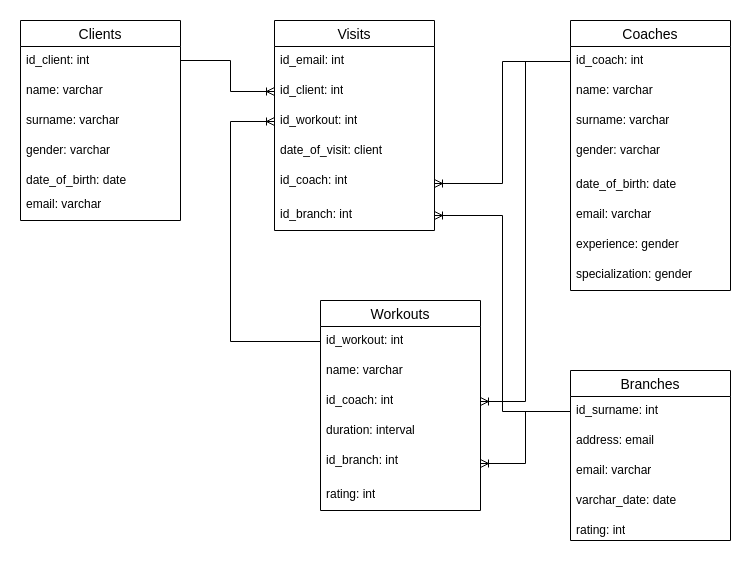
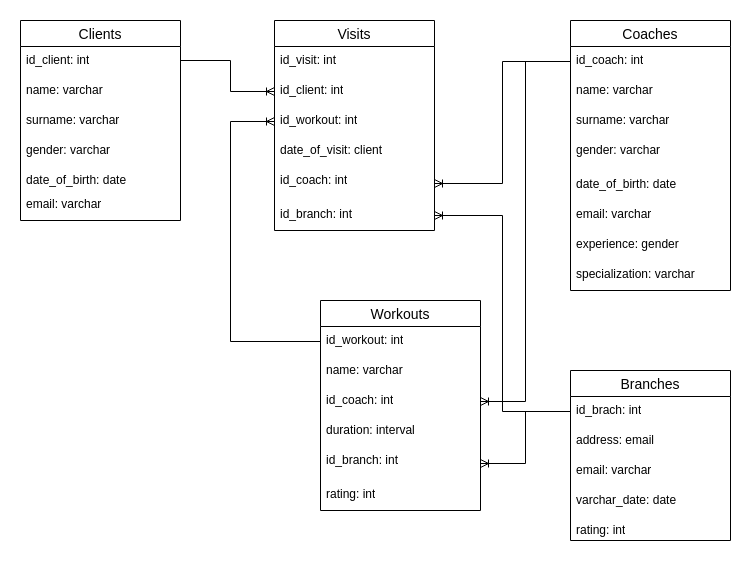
(315, 61) -> (315, 61)
(641, 275) -> (644, 275)
(621, 411) -> (614, 411)
